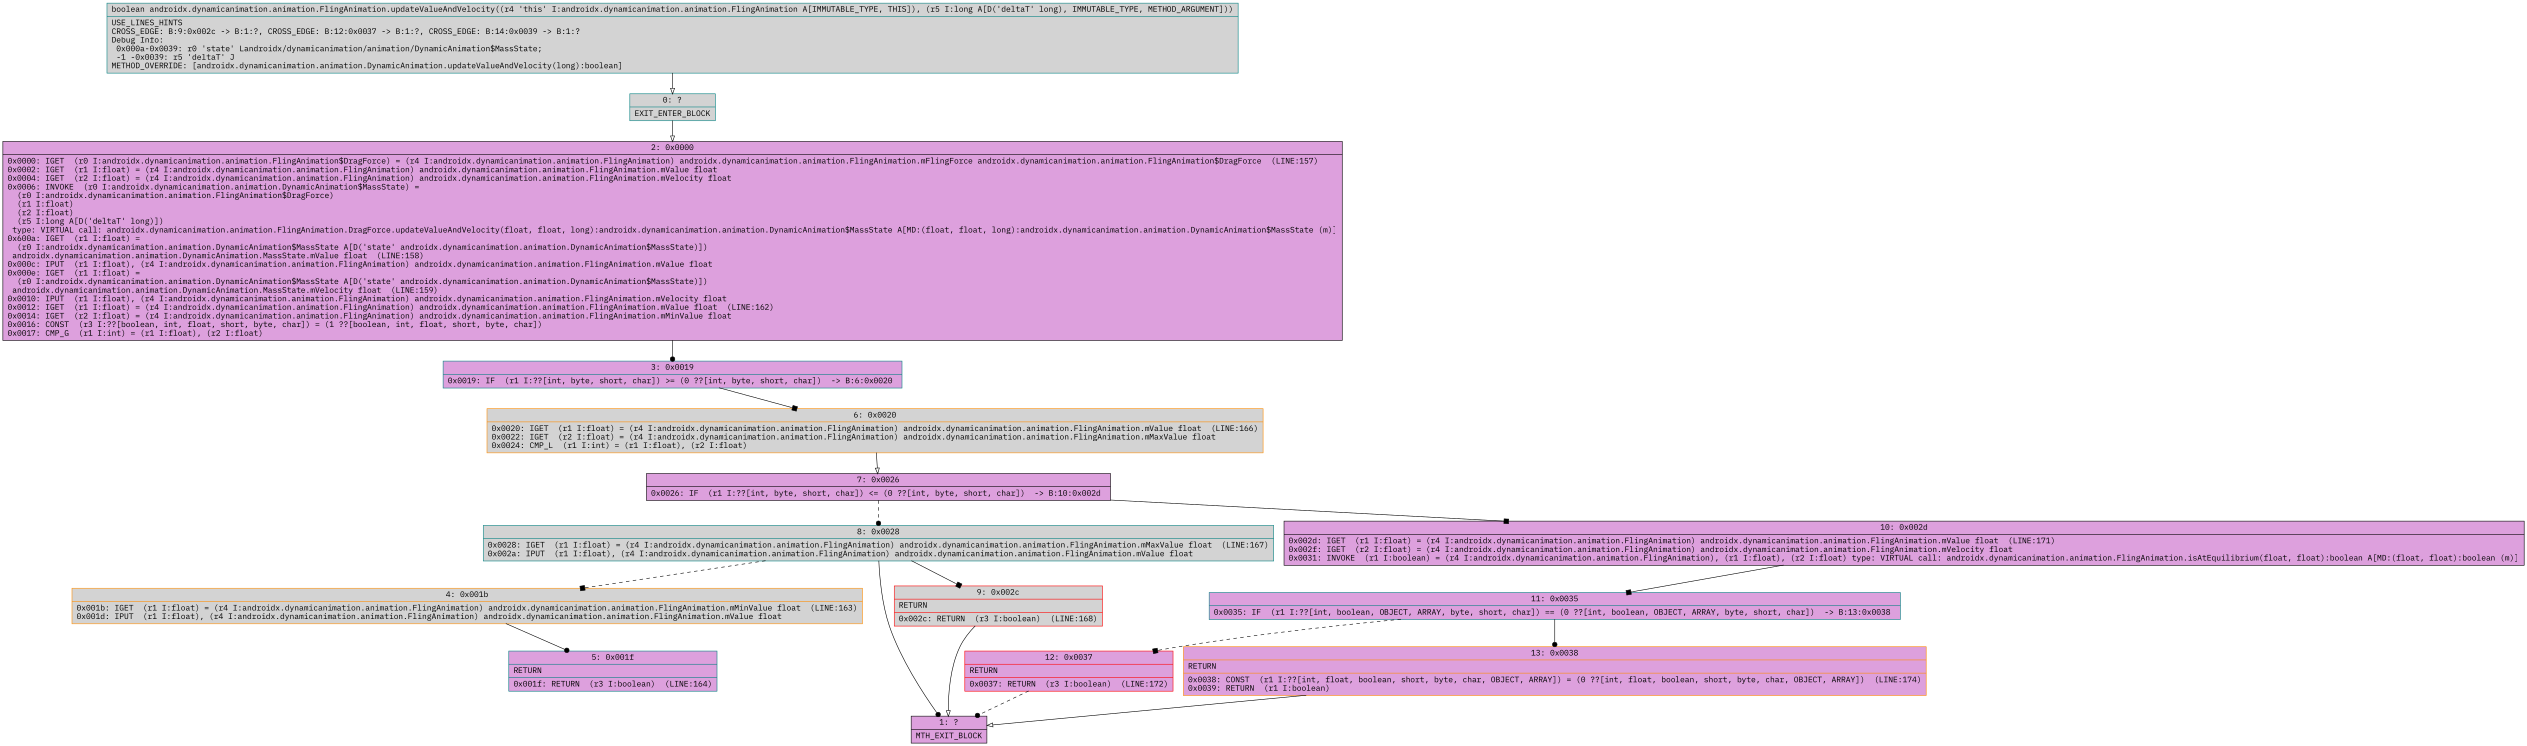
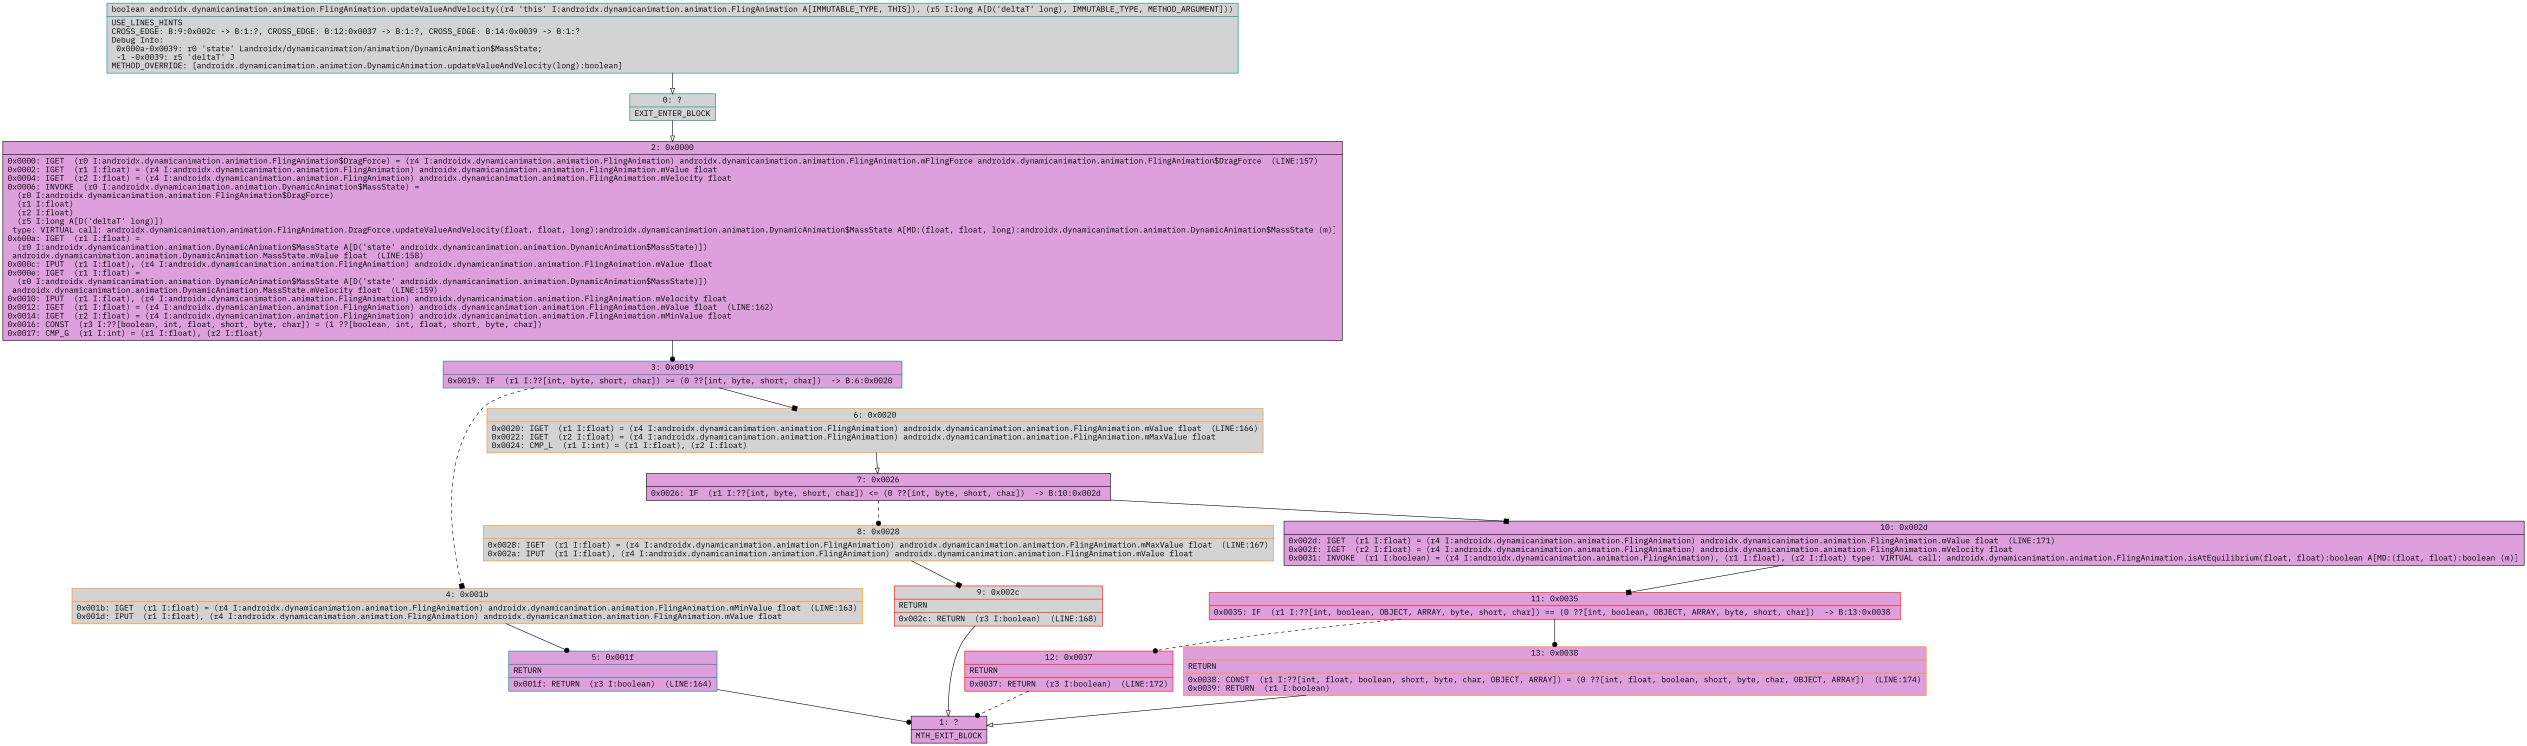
(878, 543) -> (878, 543)
(676, 574) -> (456, 465)
(1555, 606) -> (1555, 606)
(1280, 633) -> (1280, 633)
(895, 641) -> (812, 706)
